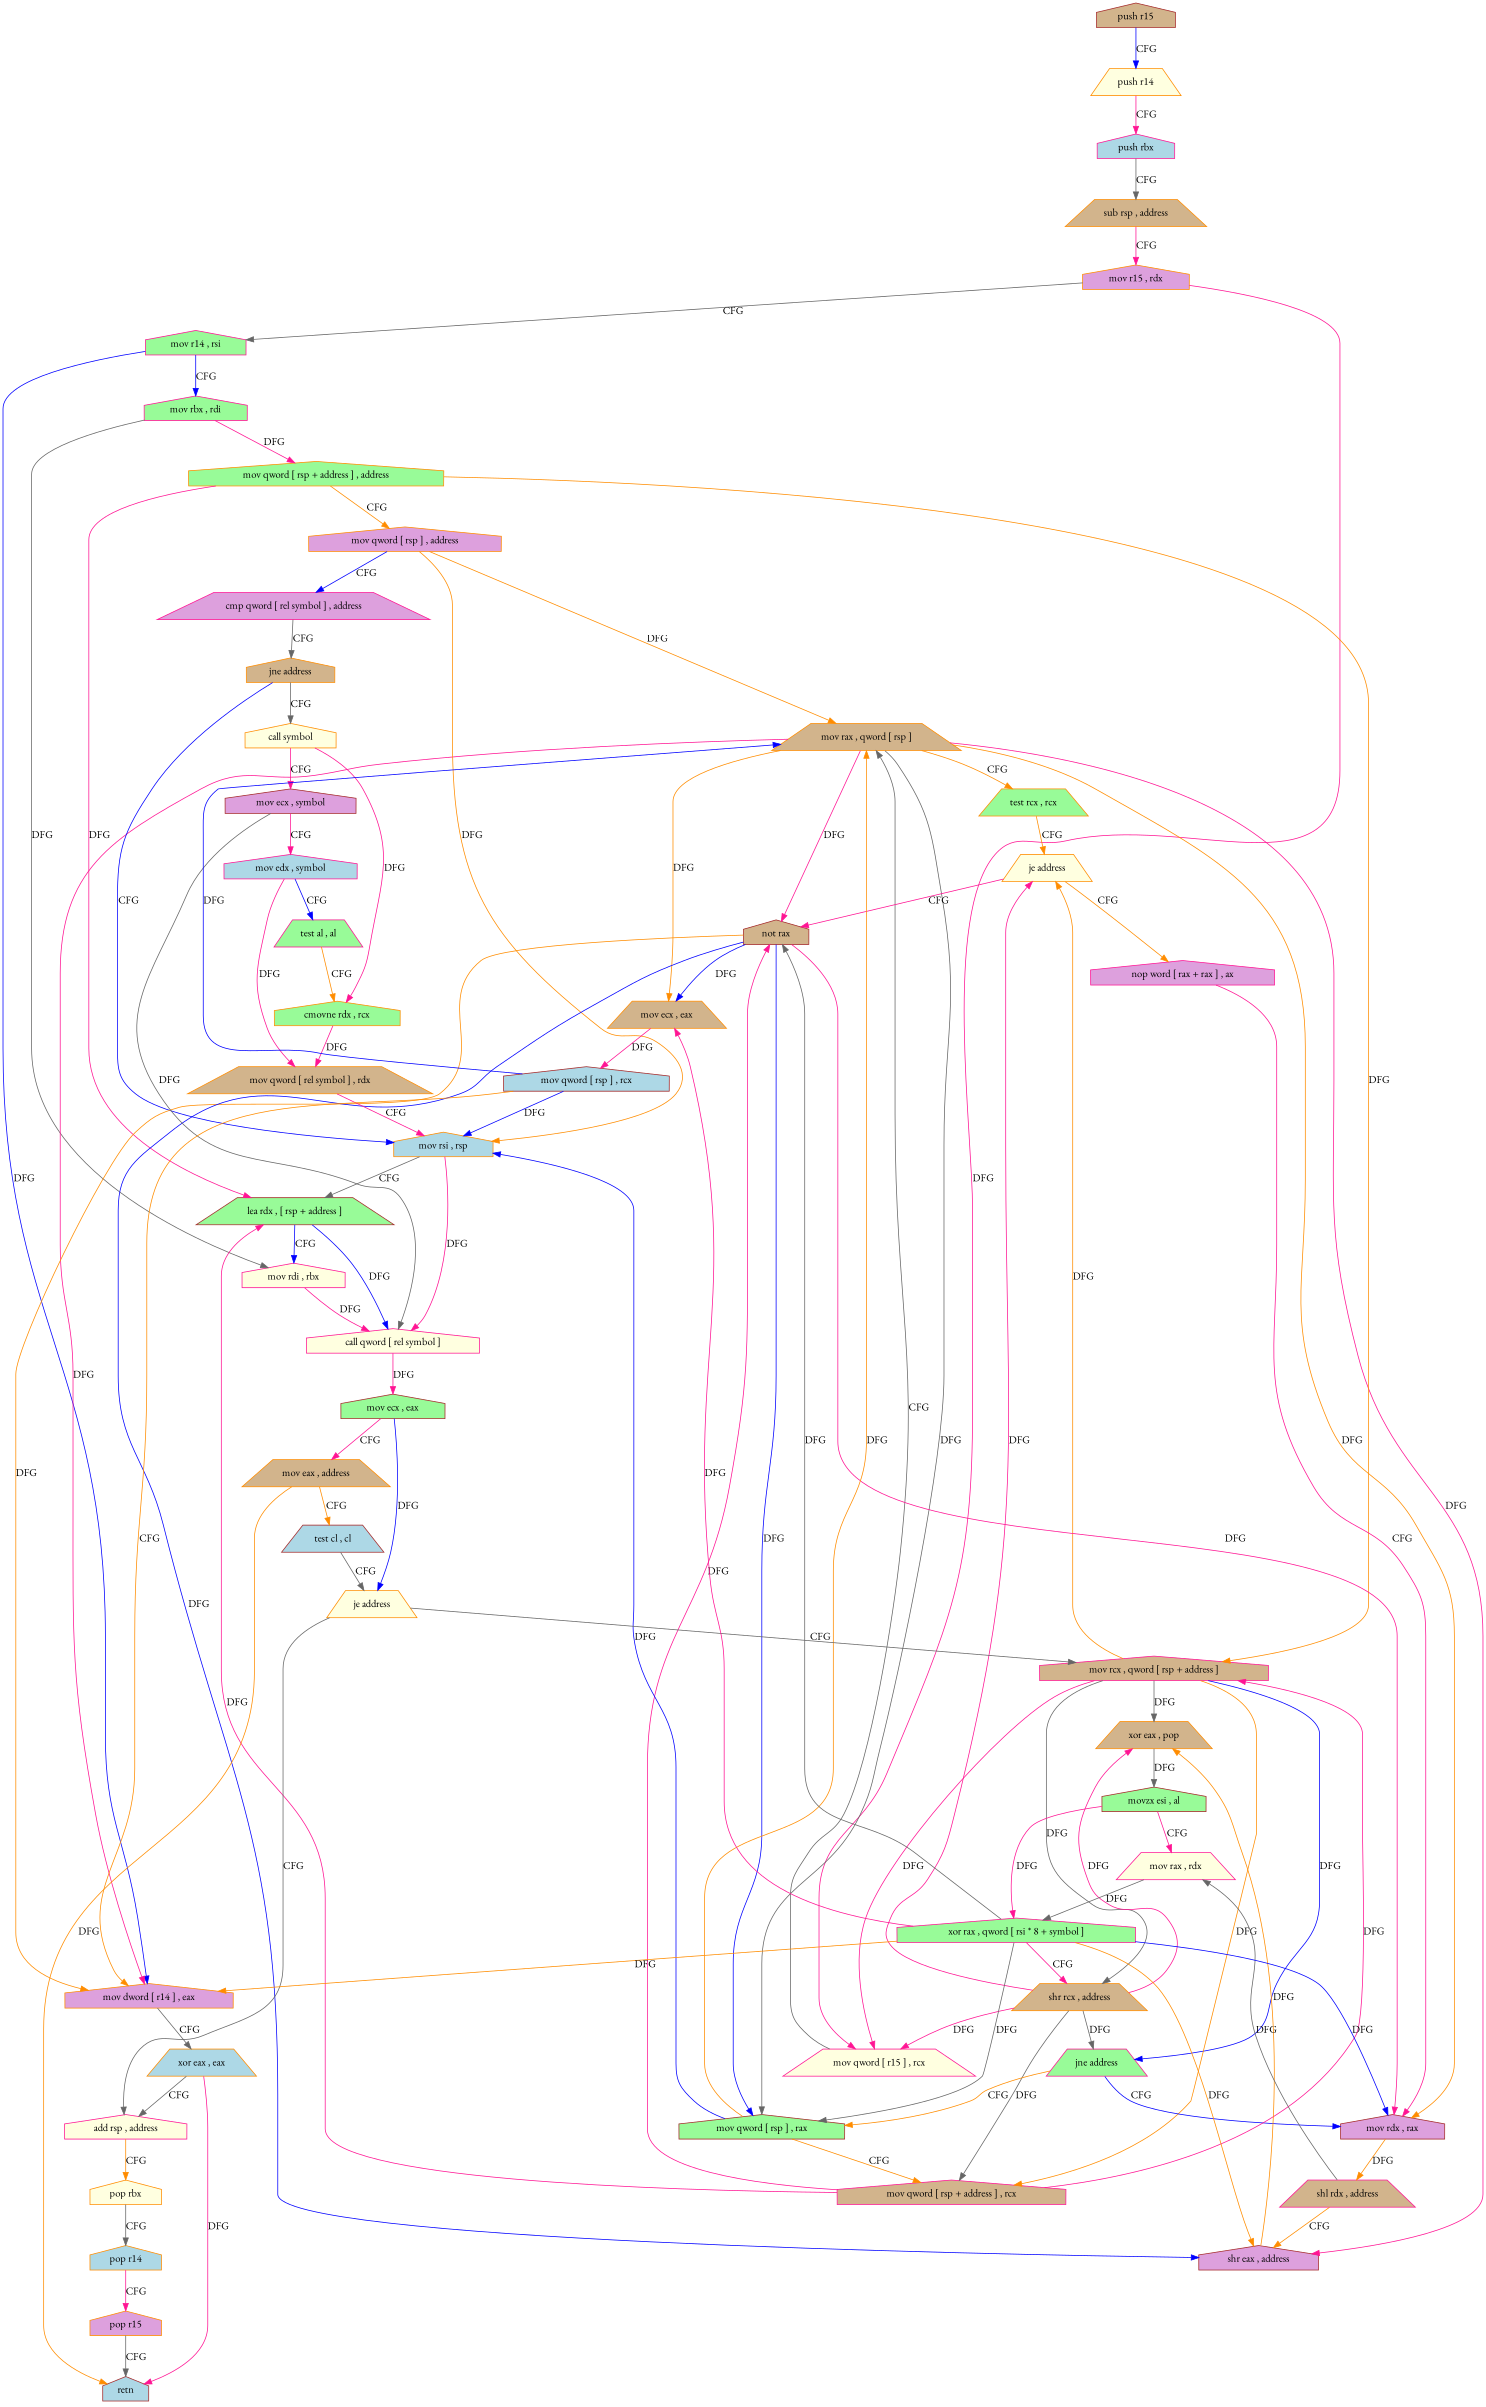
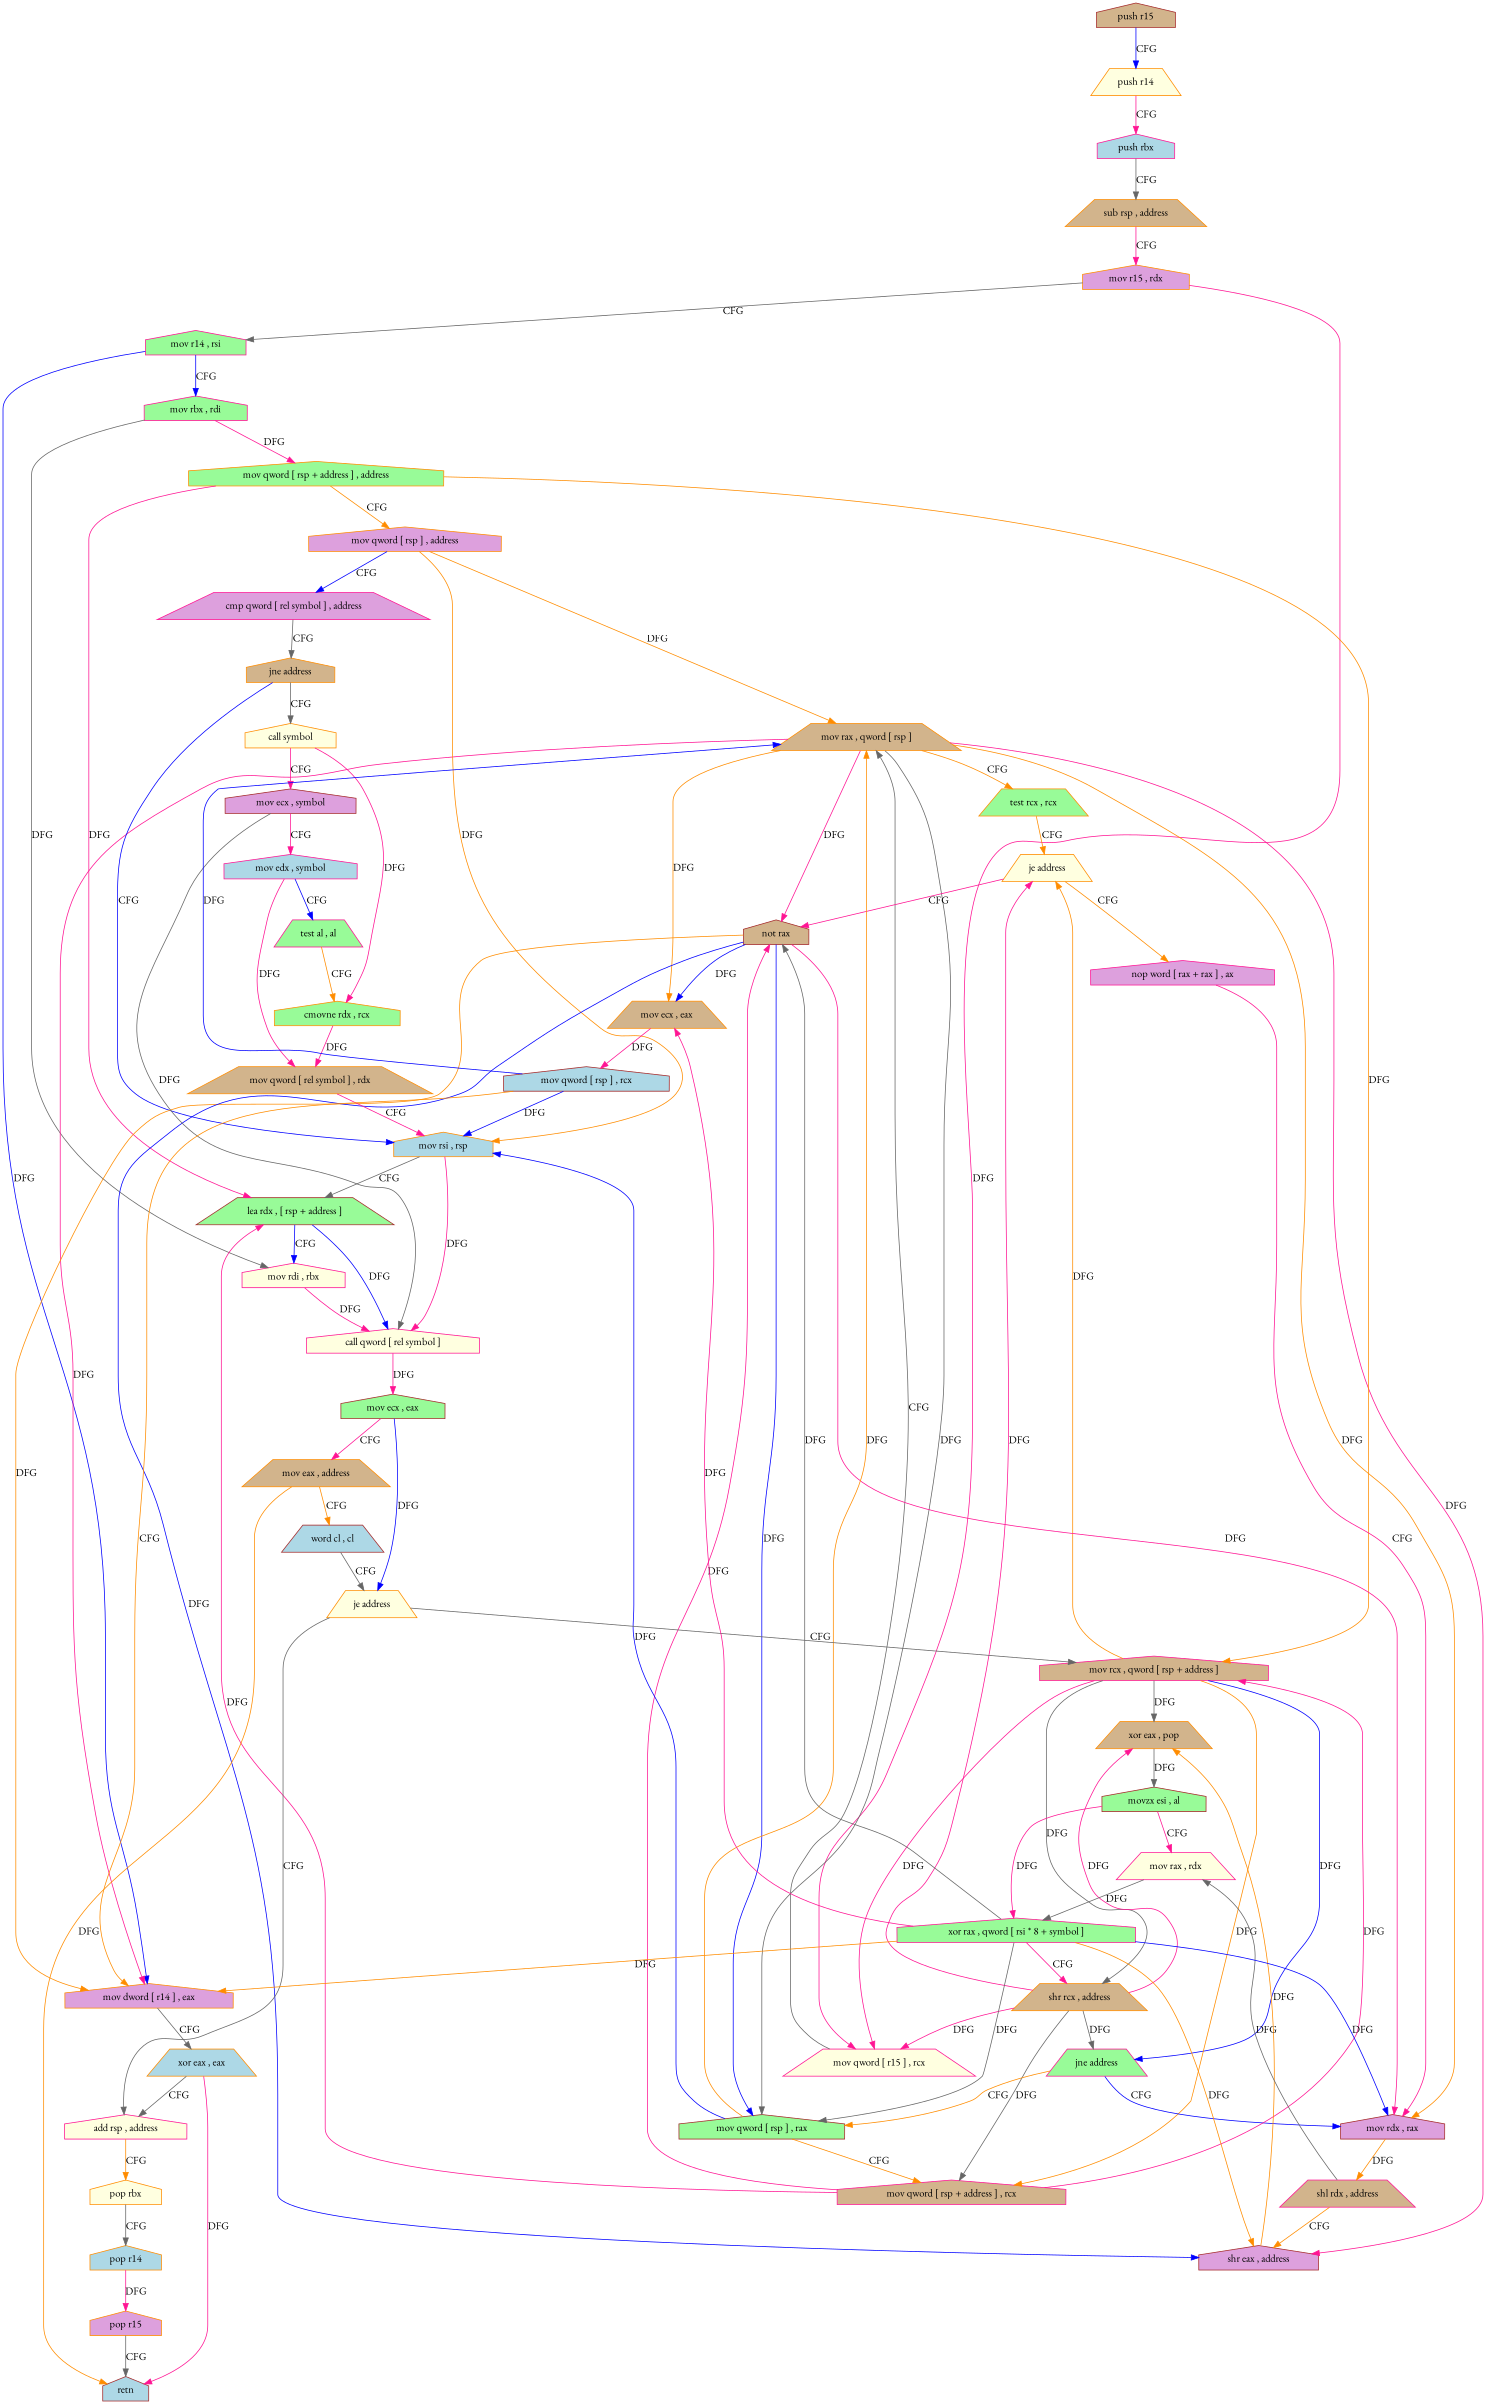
(333, 1539) -> (333, 1539)
(136, 2292) -> (136, 2292)
